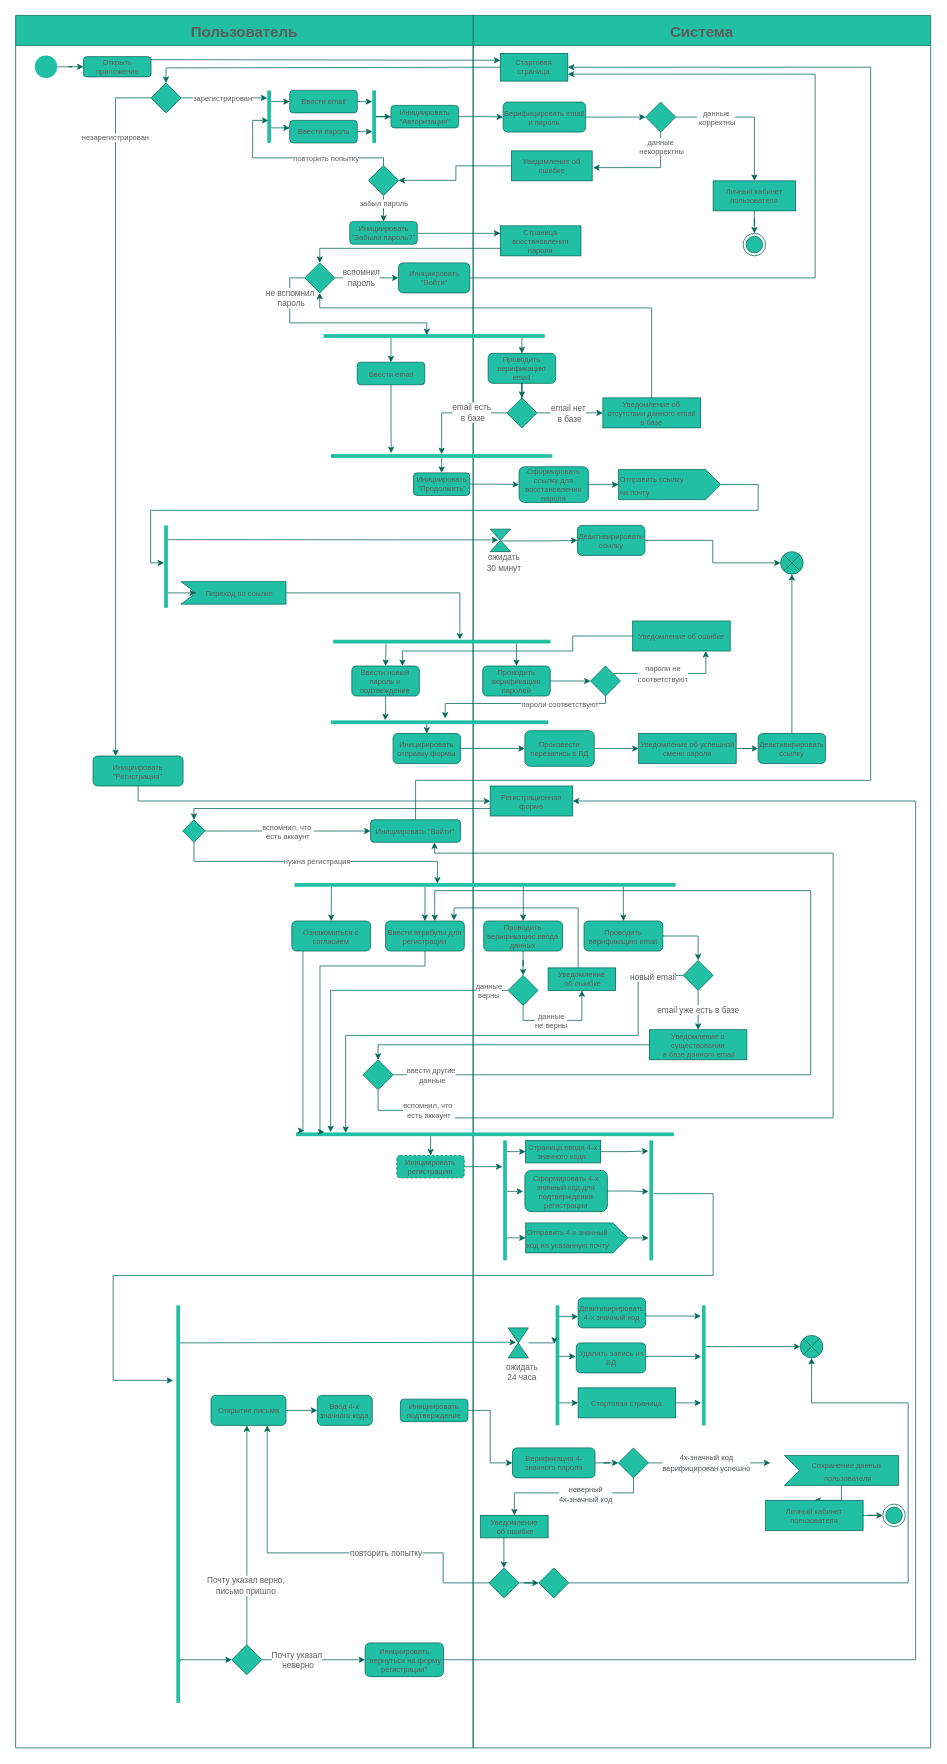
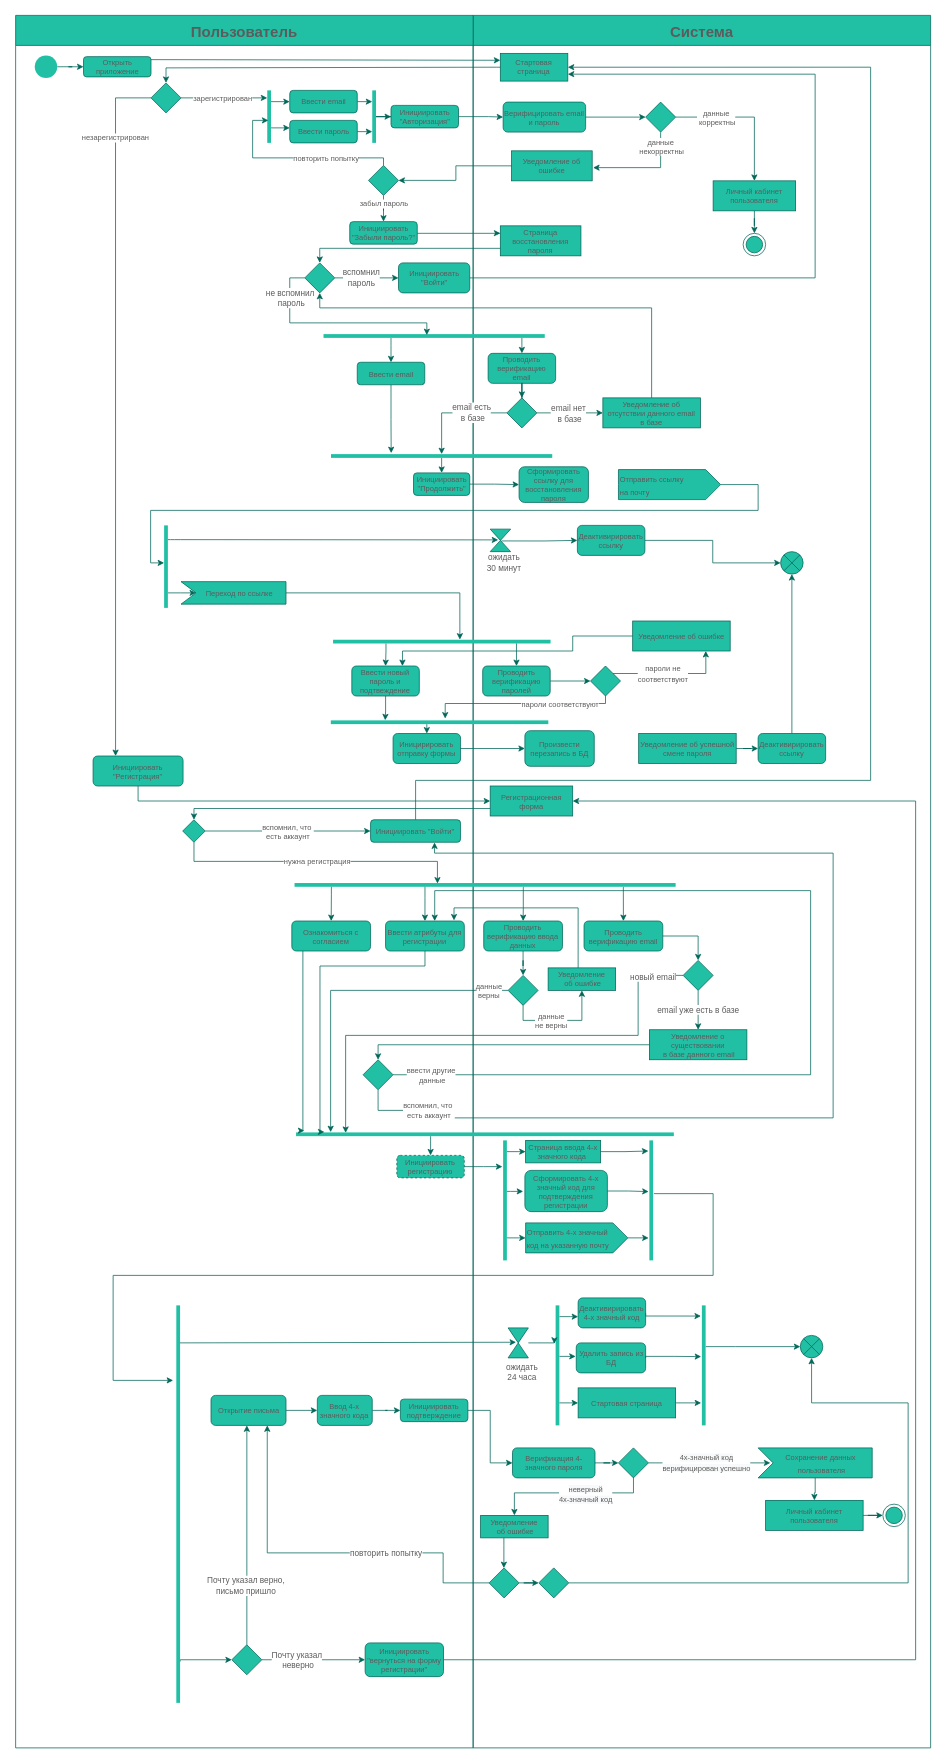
(600, 485) -> none
(613, 749) -> none
none -> (385, 1410)
(841, 1470) -> (815, 1463)
